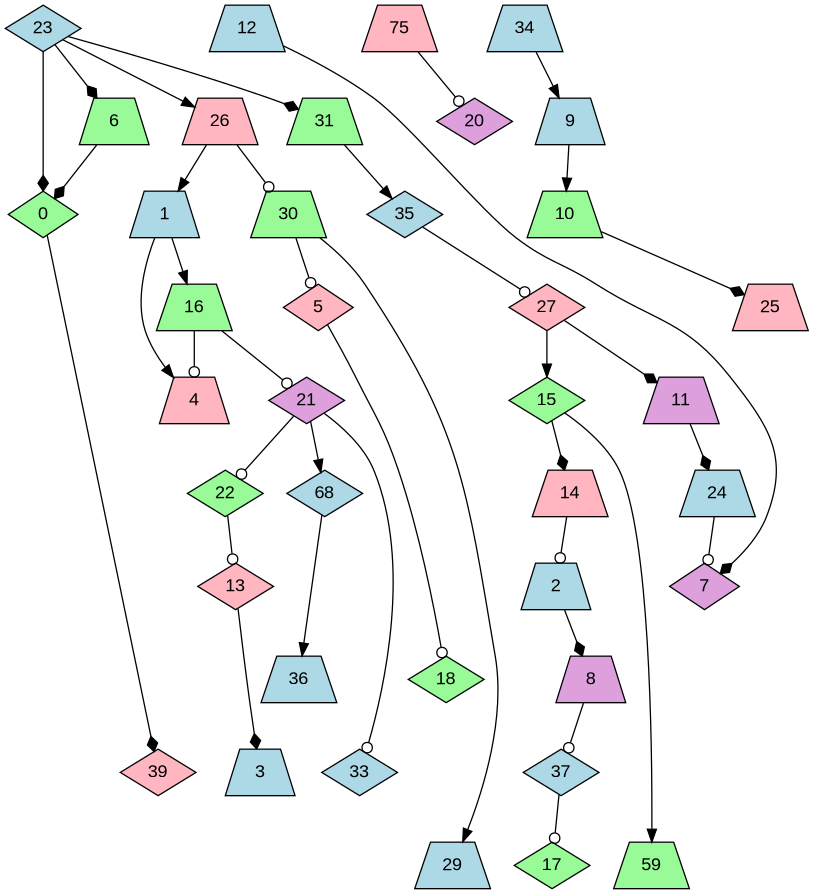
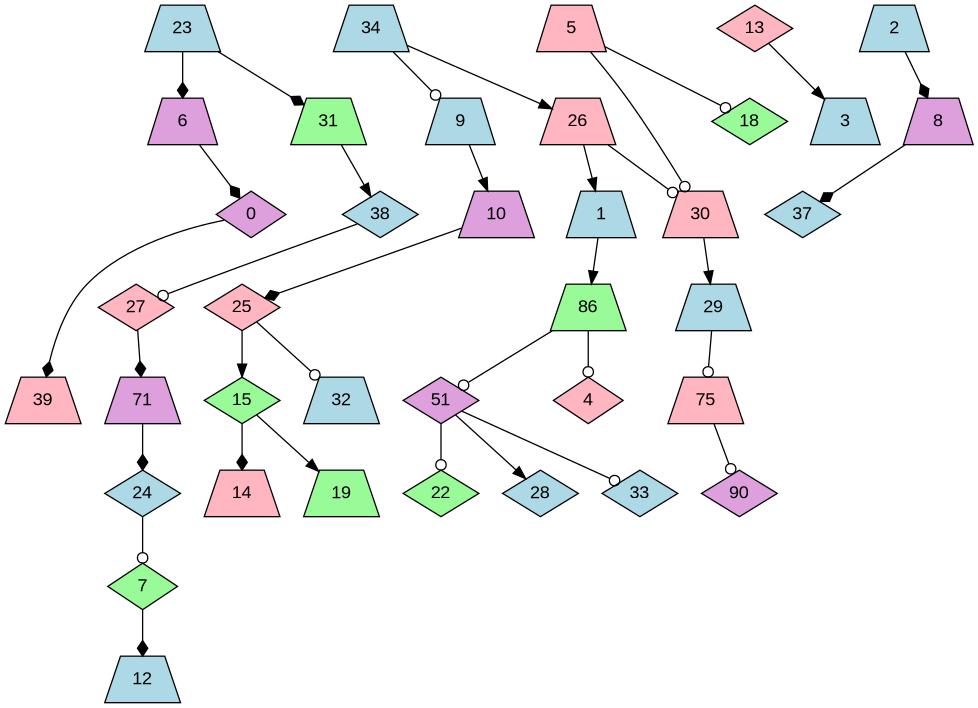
(43, 28) -> (183, 28)
(545, 69) -> (413, 72)
(123, 70) -> (474, 75)
(43, 114) -> none
(114, 121) -> (183, 121)
(475, 121) -> (739, 493)
(43, 214) -> (251, 214)
(289, 214) -> (701, 214)
(405, 214) -> (380, 214)
(565, 214) -> (497, 214)
(302, 258) -> (639, 115)
(587, 279) -> (143, 625)
(141, 305) -> none
(194, 307) -> (588, 307)
(318, 307) -> (571, 28)
(770, 307) -> (242, 307)
(547, 348) -> (242, 348)
none -> (710, 349)
(194, 400) -> (588, 400)
(307, 400) -> (441, 400)
none -> (342, 400)
(681, 400) -> (143, 400)
(325, 493) -> (540, 493)
(717, 493) -> (143, 493)
(230, 535) -> none
(564, 535) -> none
(704, 586) -> (143, 586)
(246, 671) -> (792, 67)
(299, 679) -> none
(577, 723) -> (869, 169)
(158, 772) -> (43, 400)
(552, 865) -> none
(652, 865) -> (342, 493)
